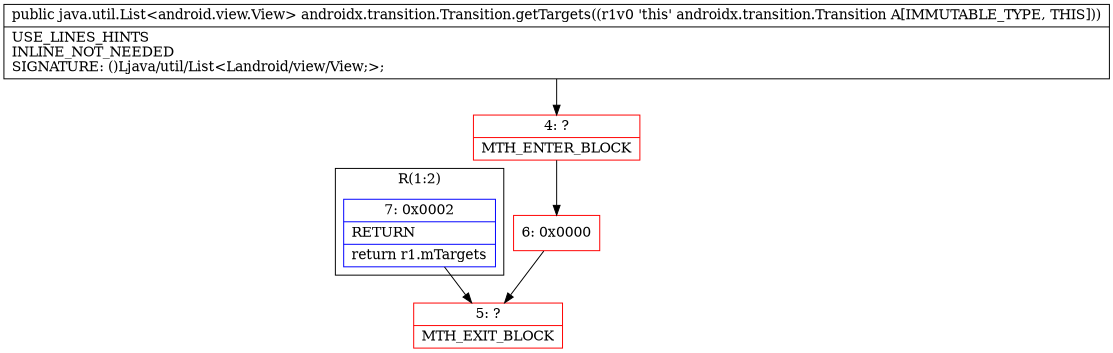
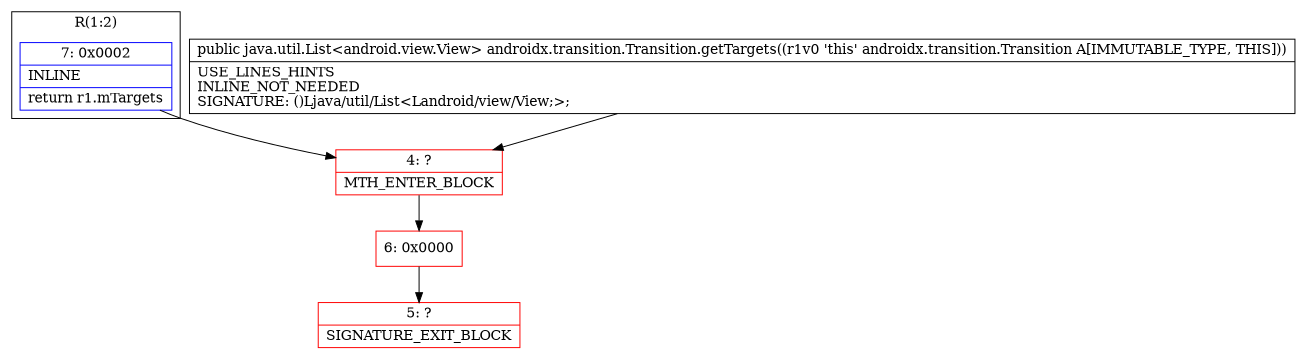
(383, 233) -> (55, 76)
(456, 282) -> (242, 137)
(488, 336) -> (419, 336)
